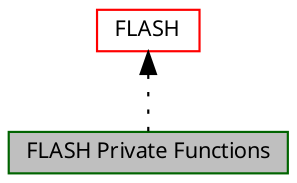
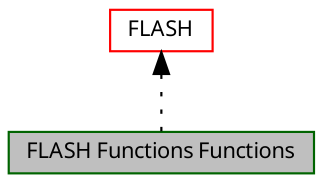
(148, 153) -> (161, 153)
